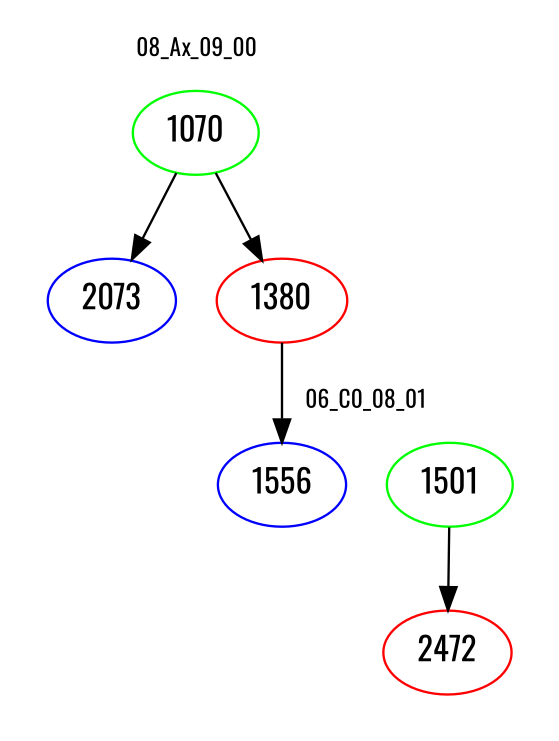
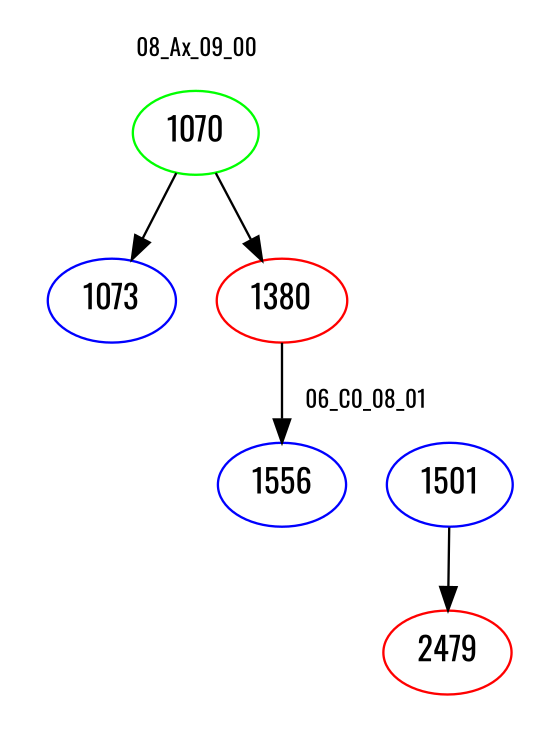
(112, 301) -> (112, 301)
(450, 485) -> (450, 485)
(447, 653) -> (447, 653)
